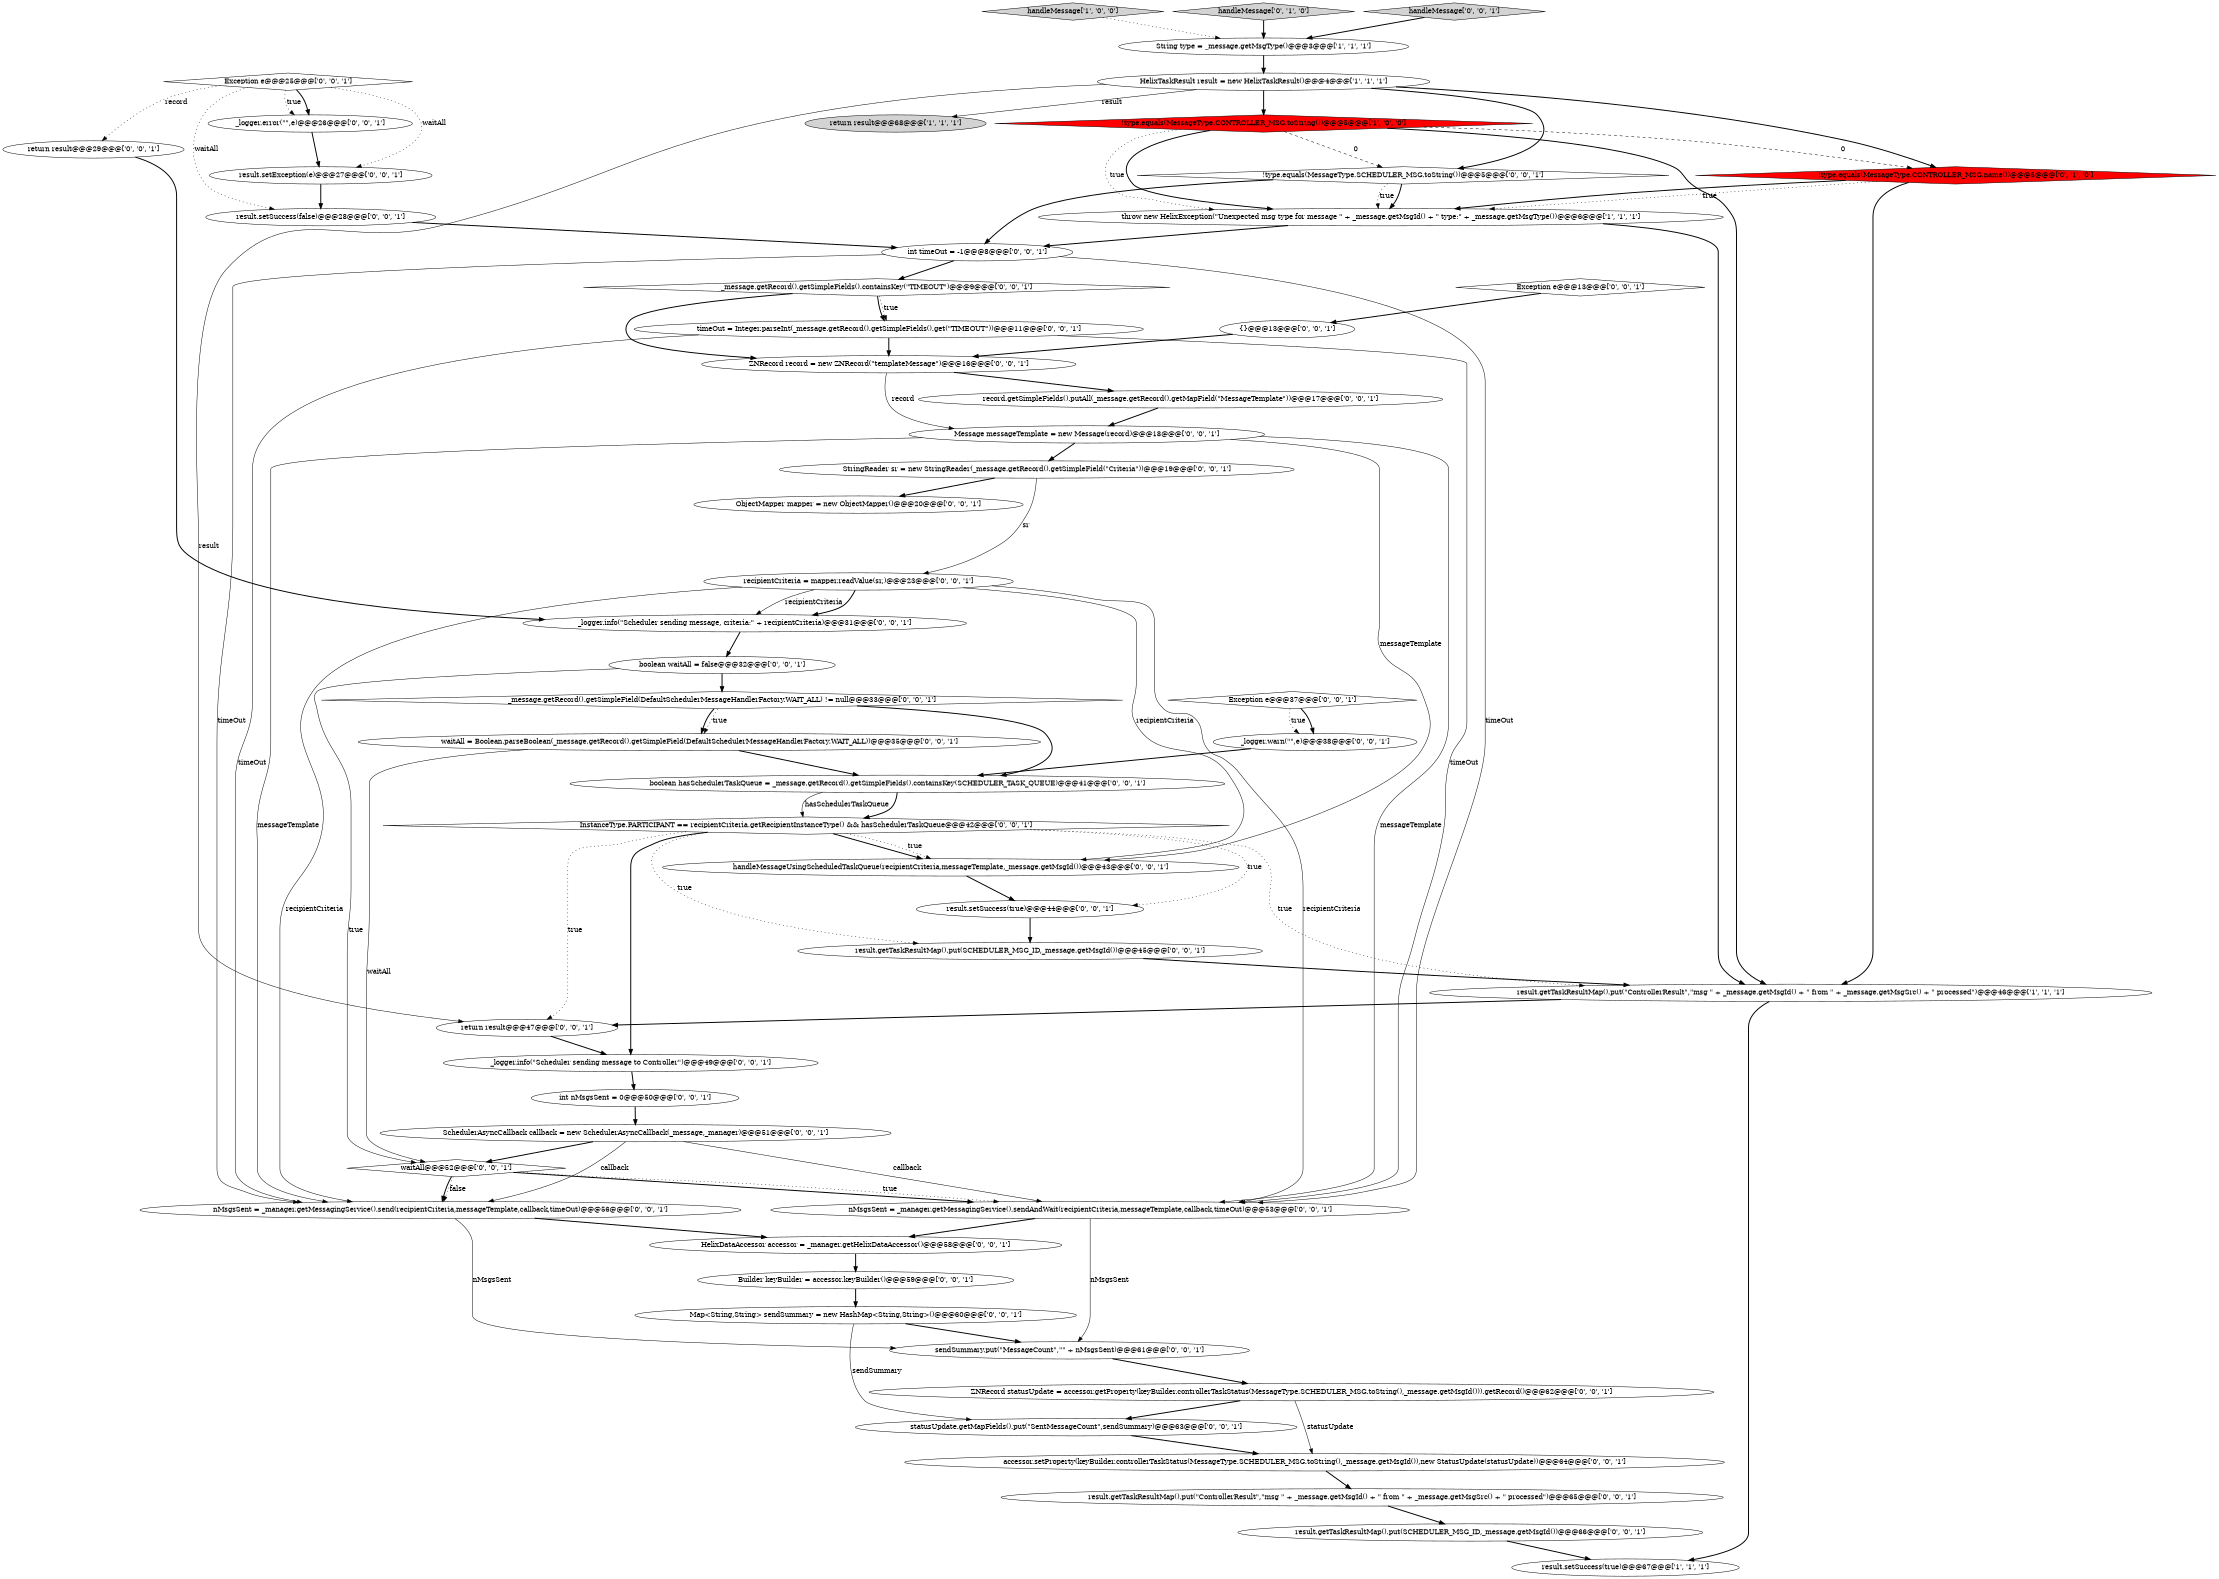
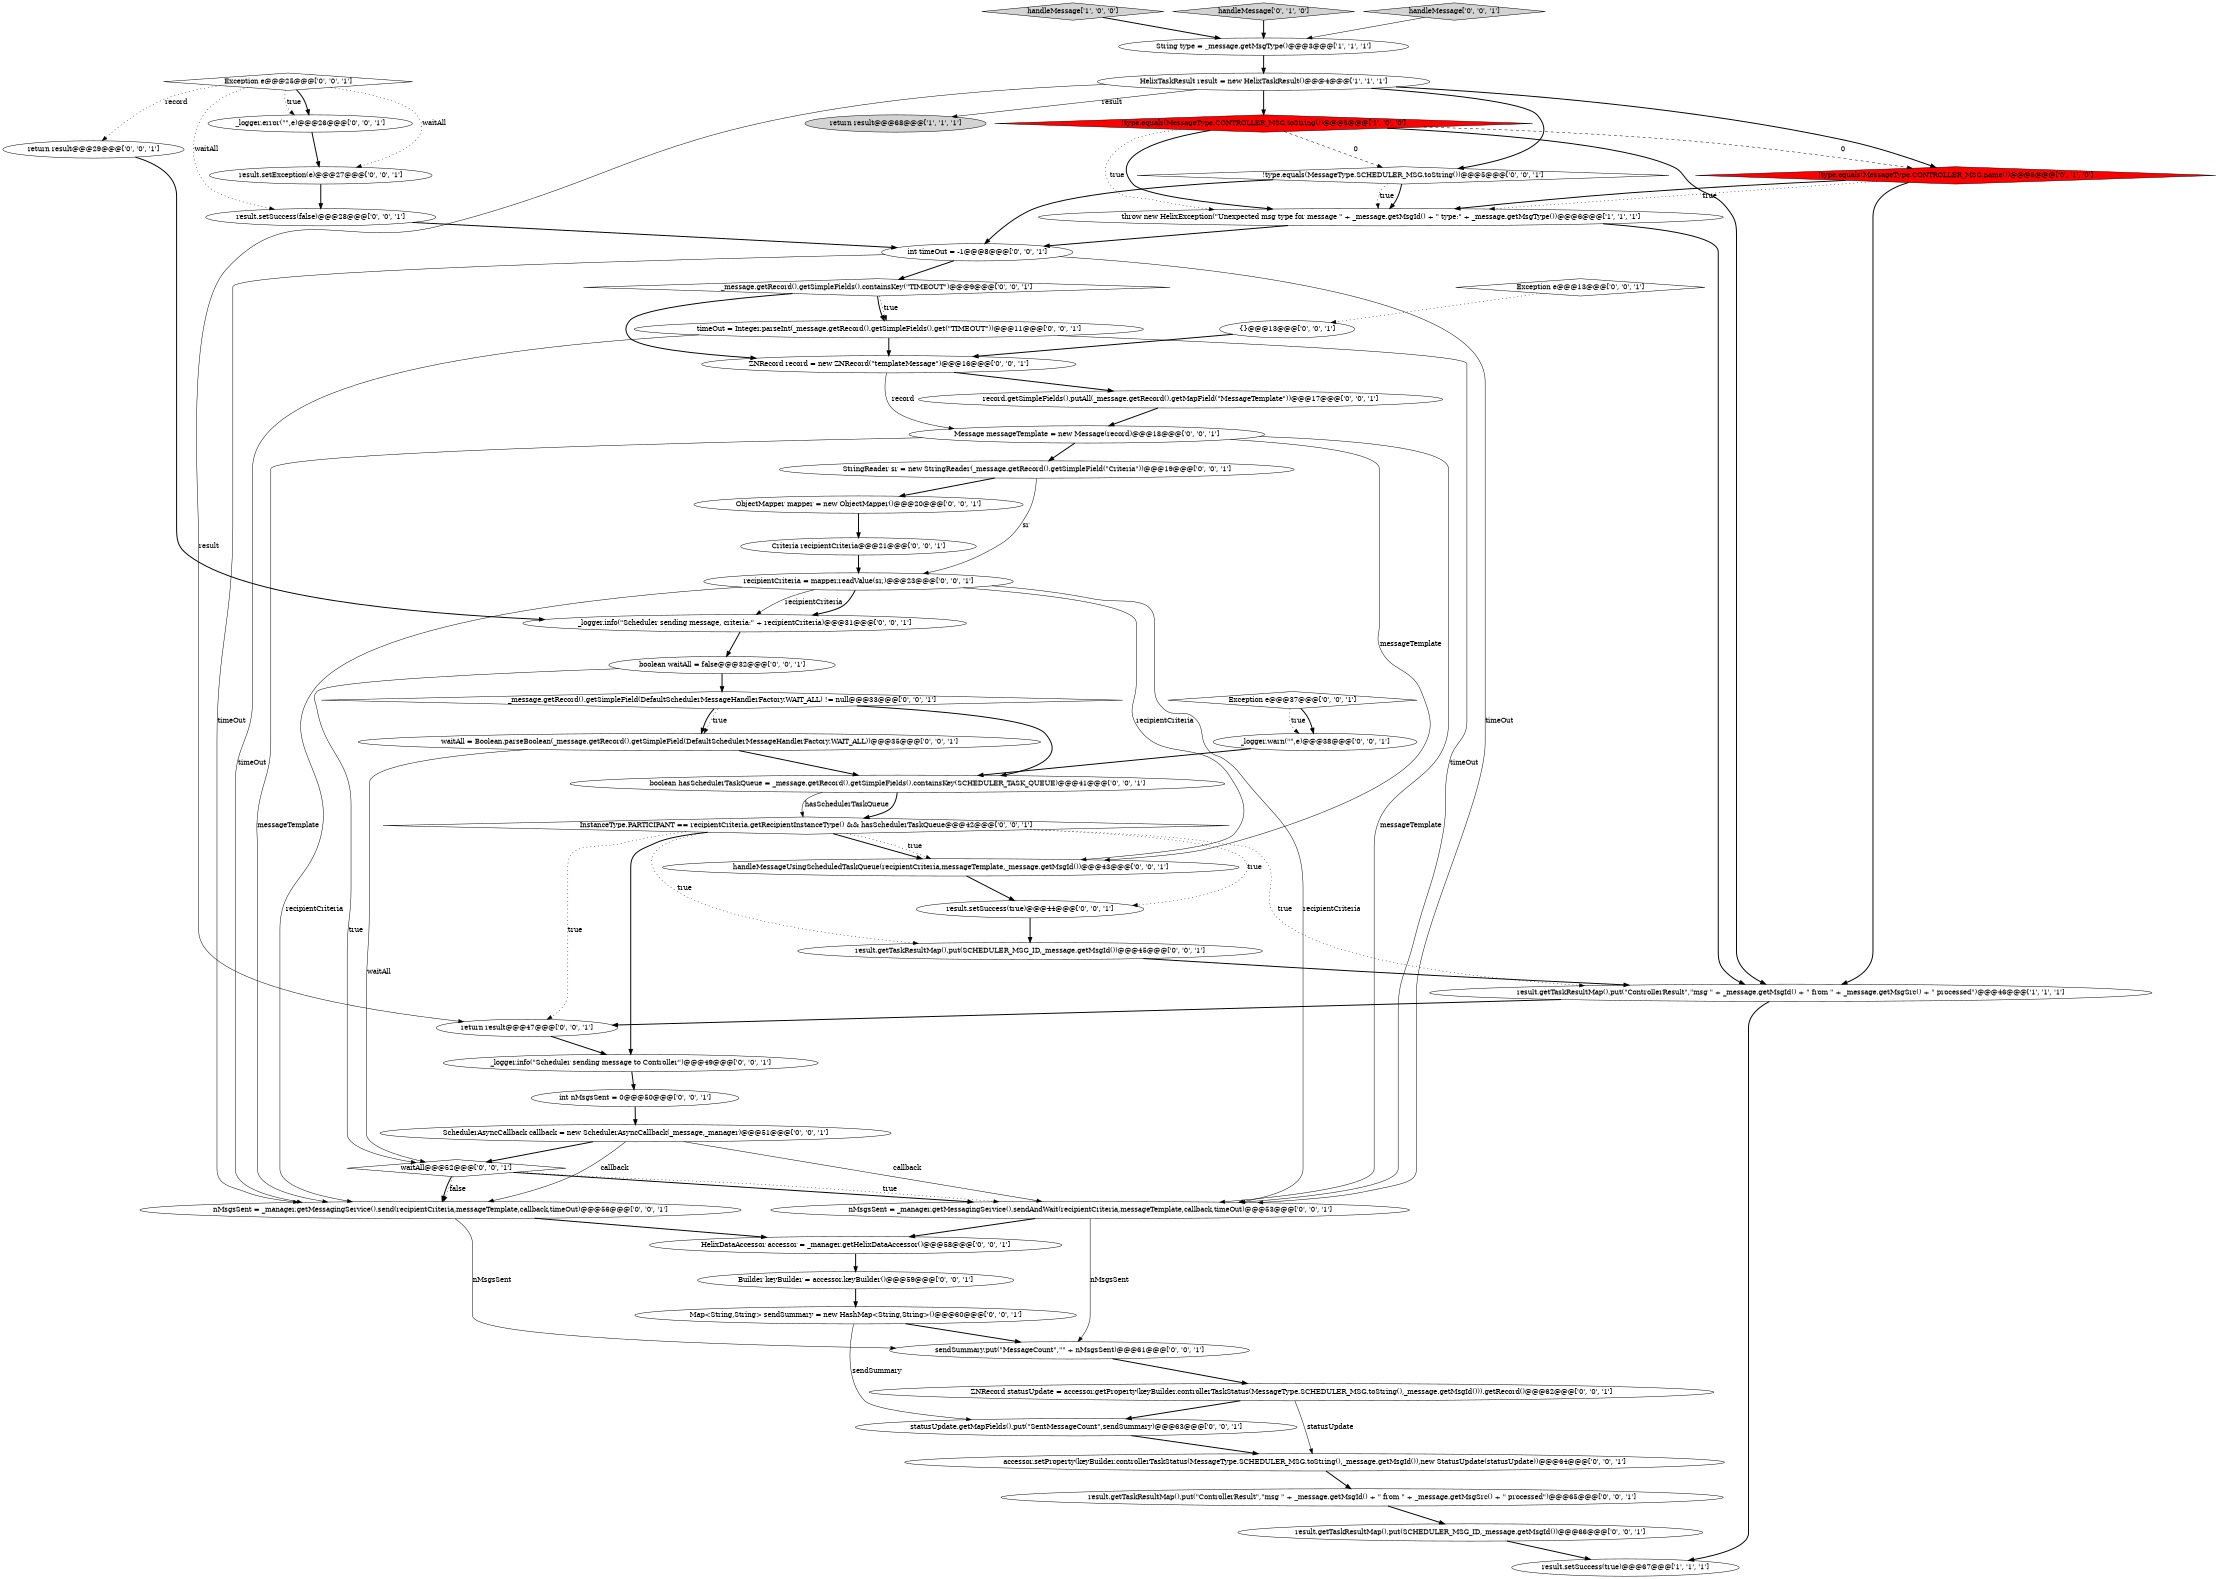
(1159, 27) -> (1159, 27)
(1368, 27) -> (1368, 27)
(1438, 308) -> (1438, 308)
none -> (859, 546)
